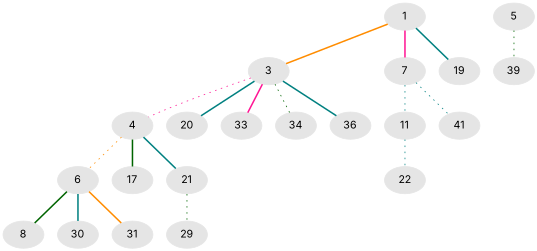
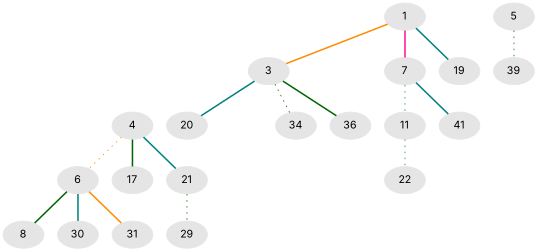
(199, 96) -> none
(310, 98) -> (310, 98)
(432, 98) -> (432, 98)
(241, 126) -> none
